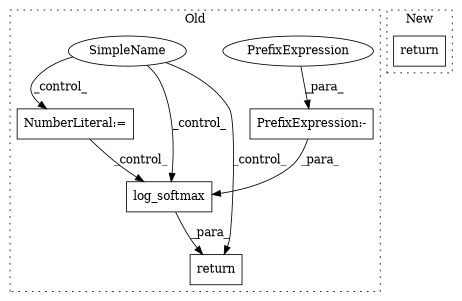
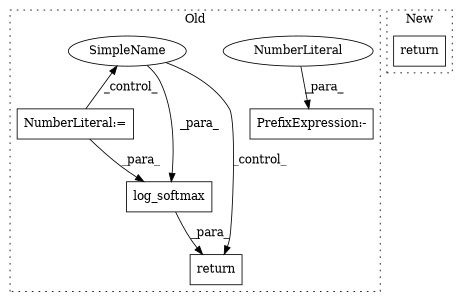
(298, 51) -> (298, 51)
(41, 73) -> (99, 91)
(199, 124) -> (199, 124)
(141, 160) -> (141, 160)
(272, 178) -> none
